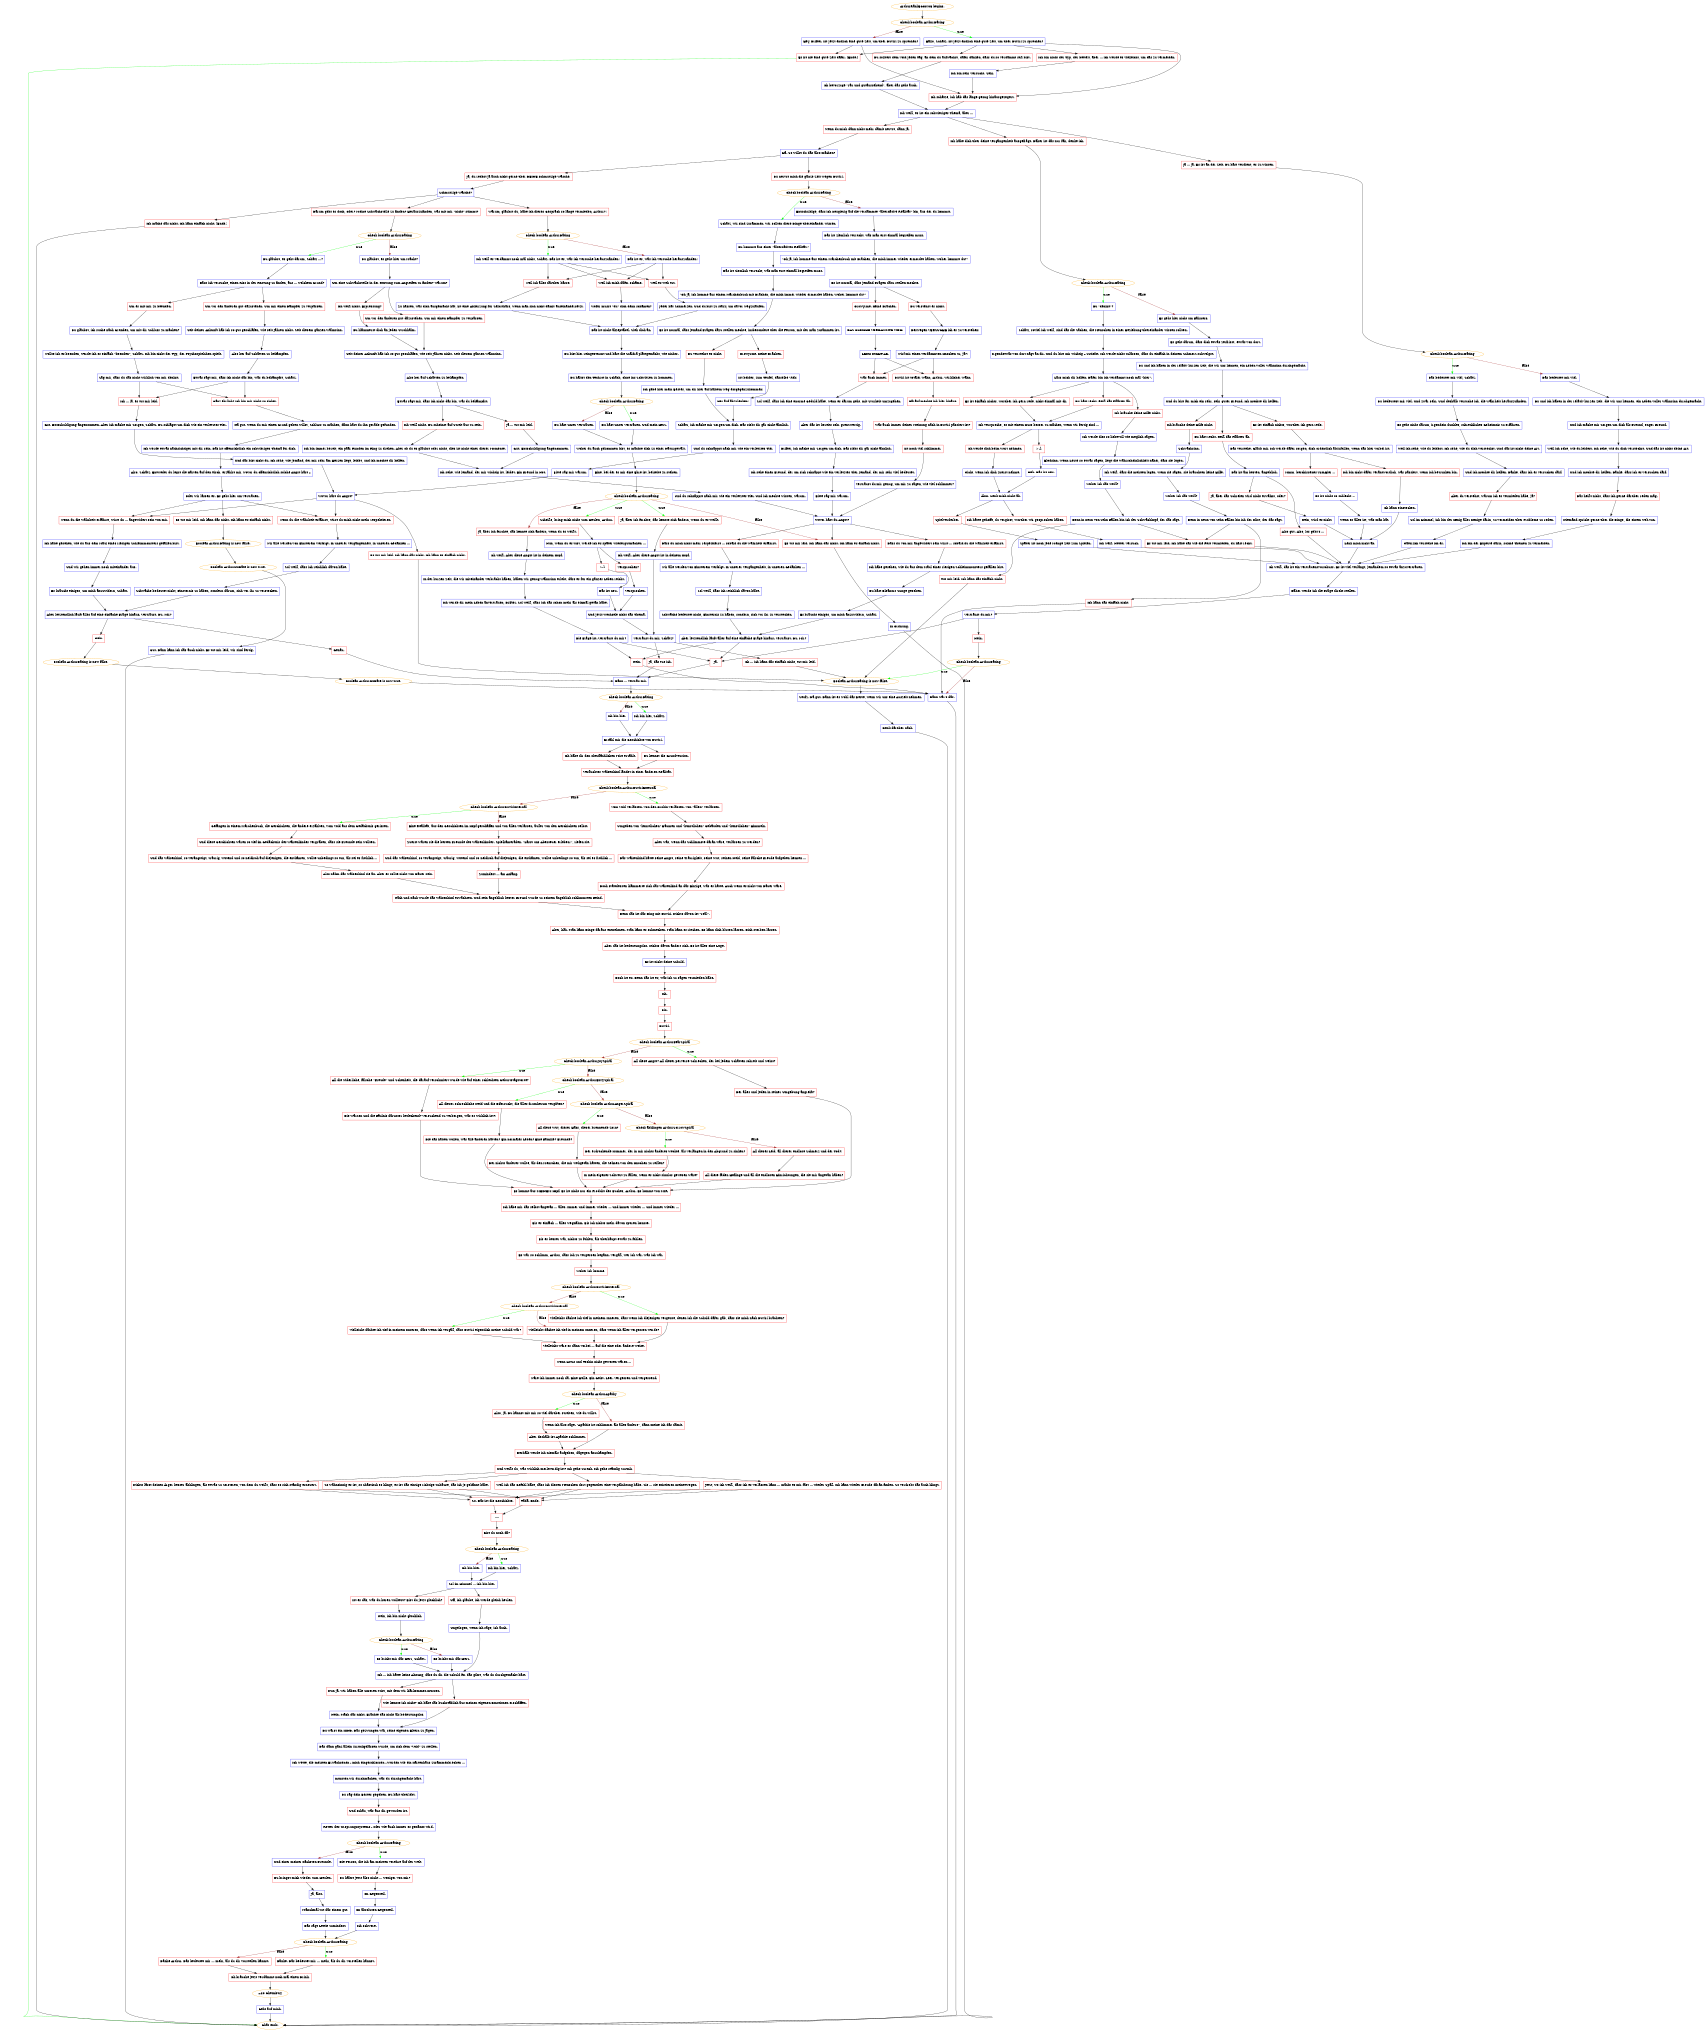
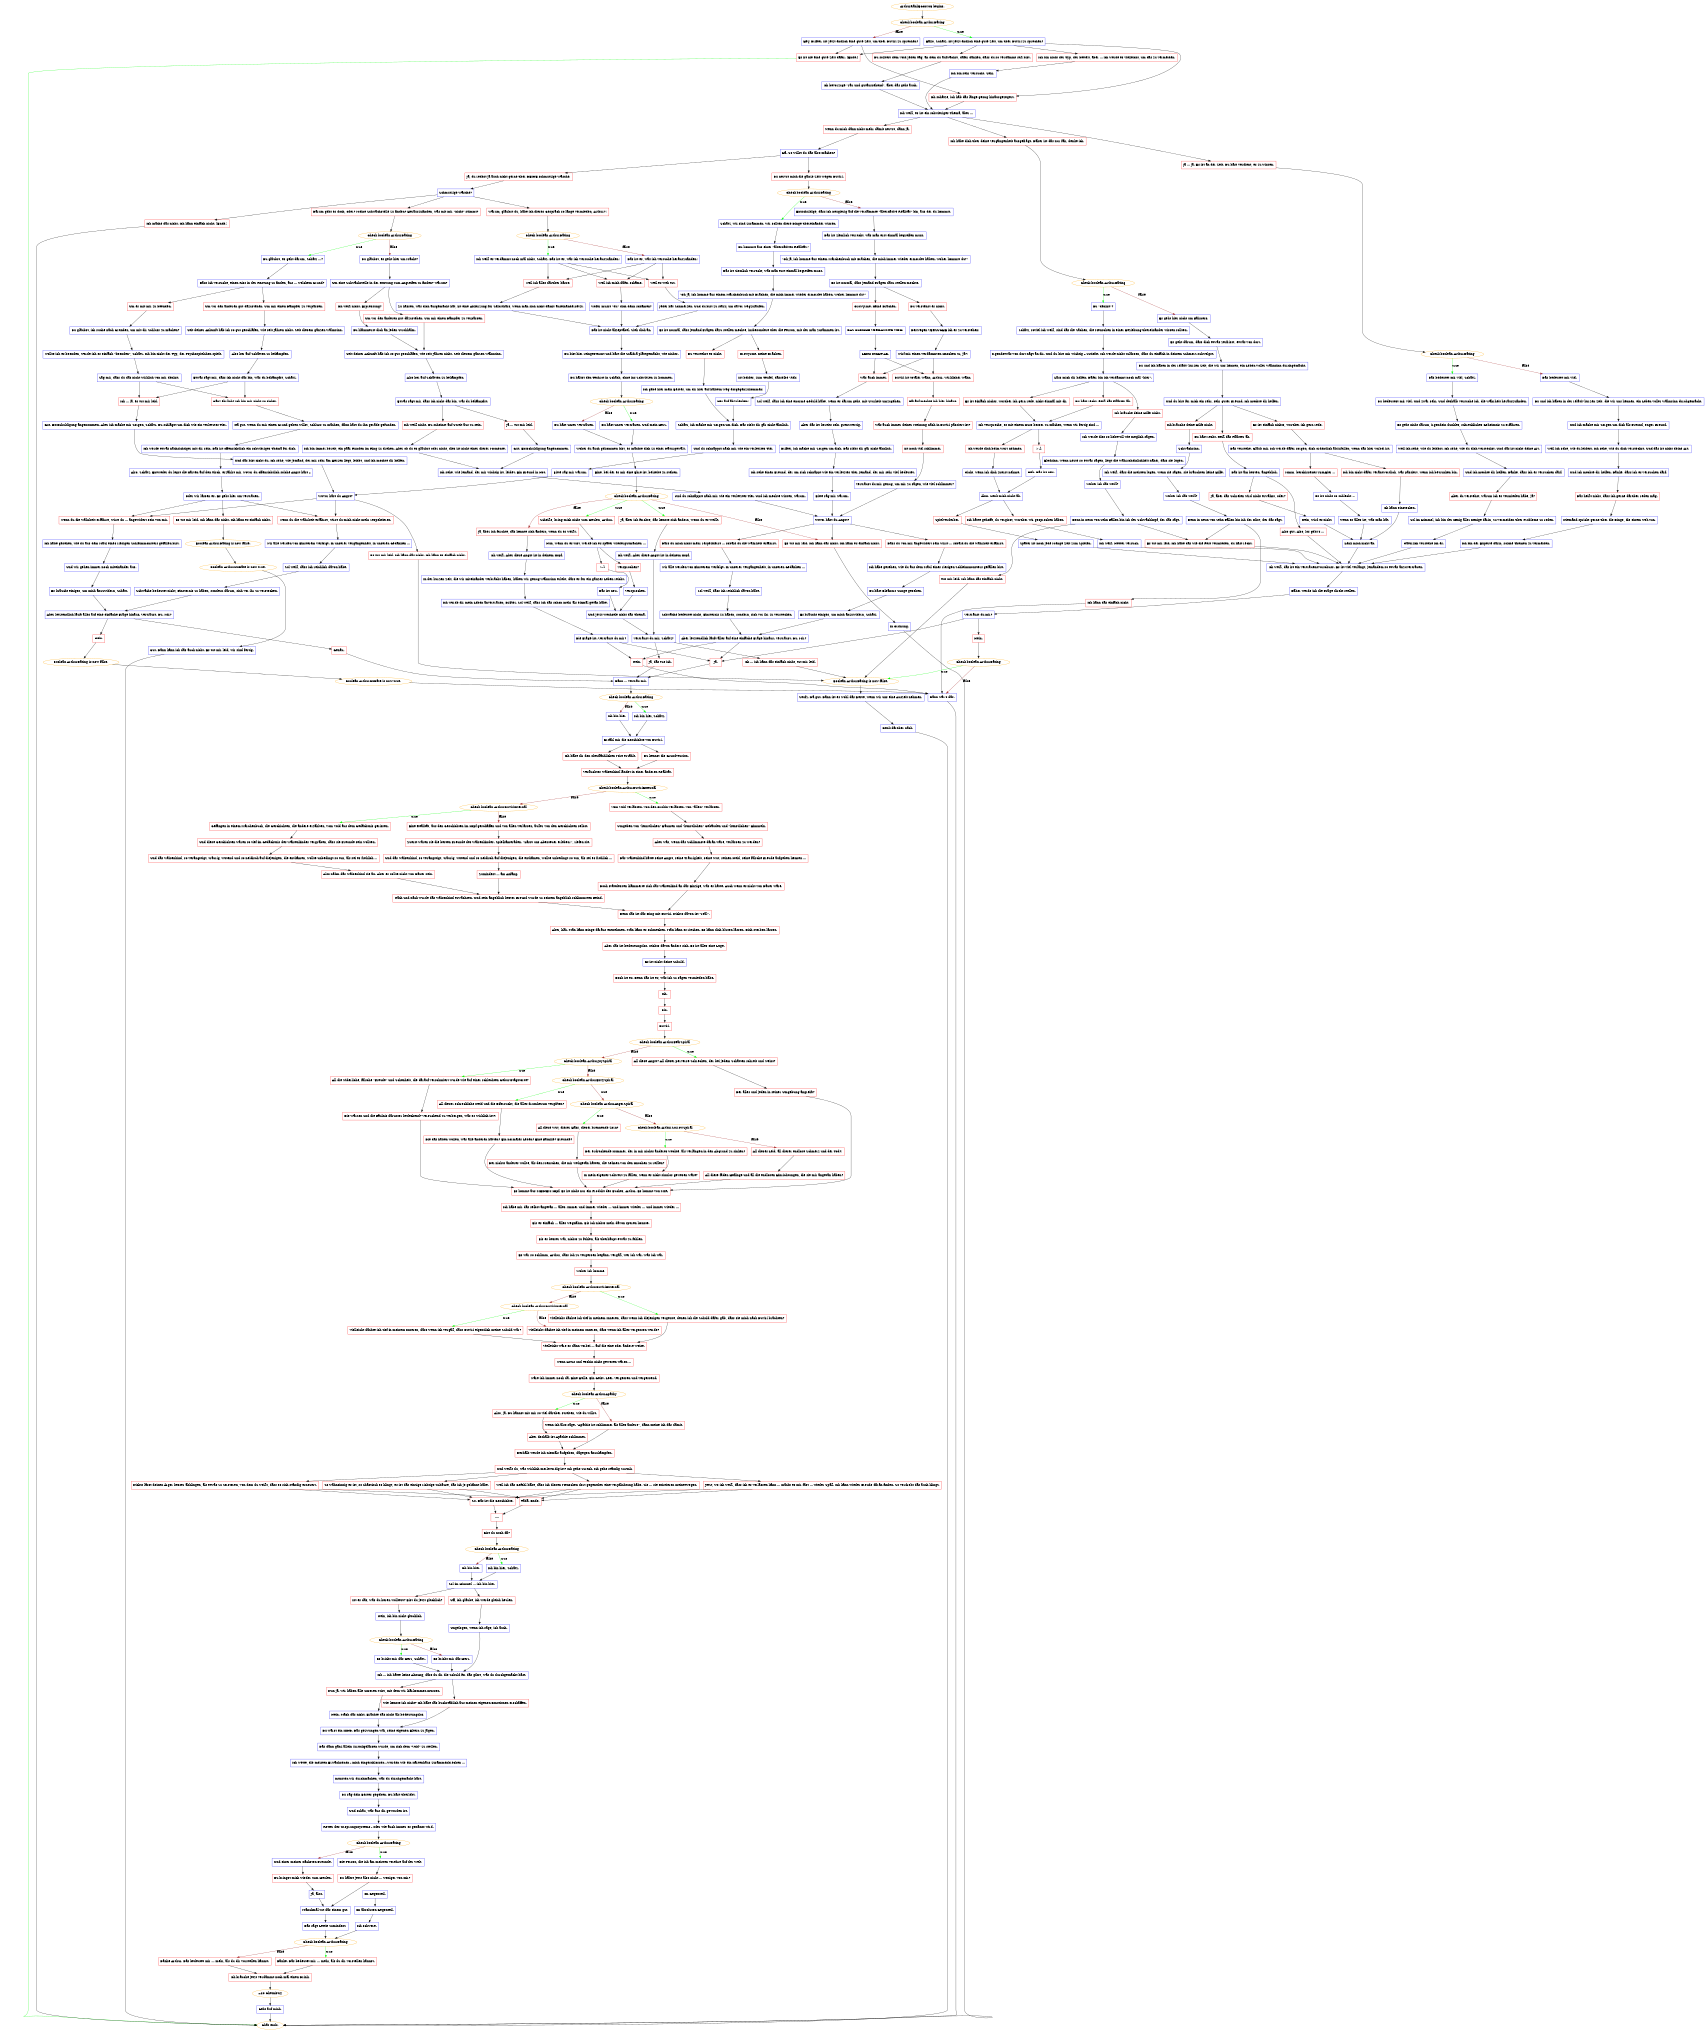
(973, 84) -> (931, 88)
(604, 1092) -> (604, 1092)
(665, 1128) -> (665, 1128)
(379, 1811) -> (379, 1811)
(375, 1885) -> (351, 1894)
